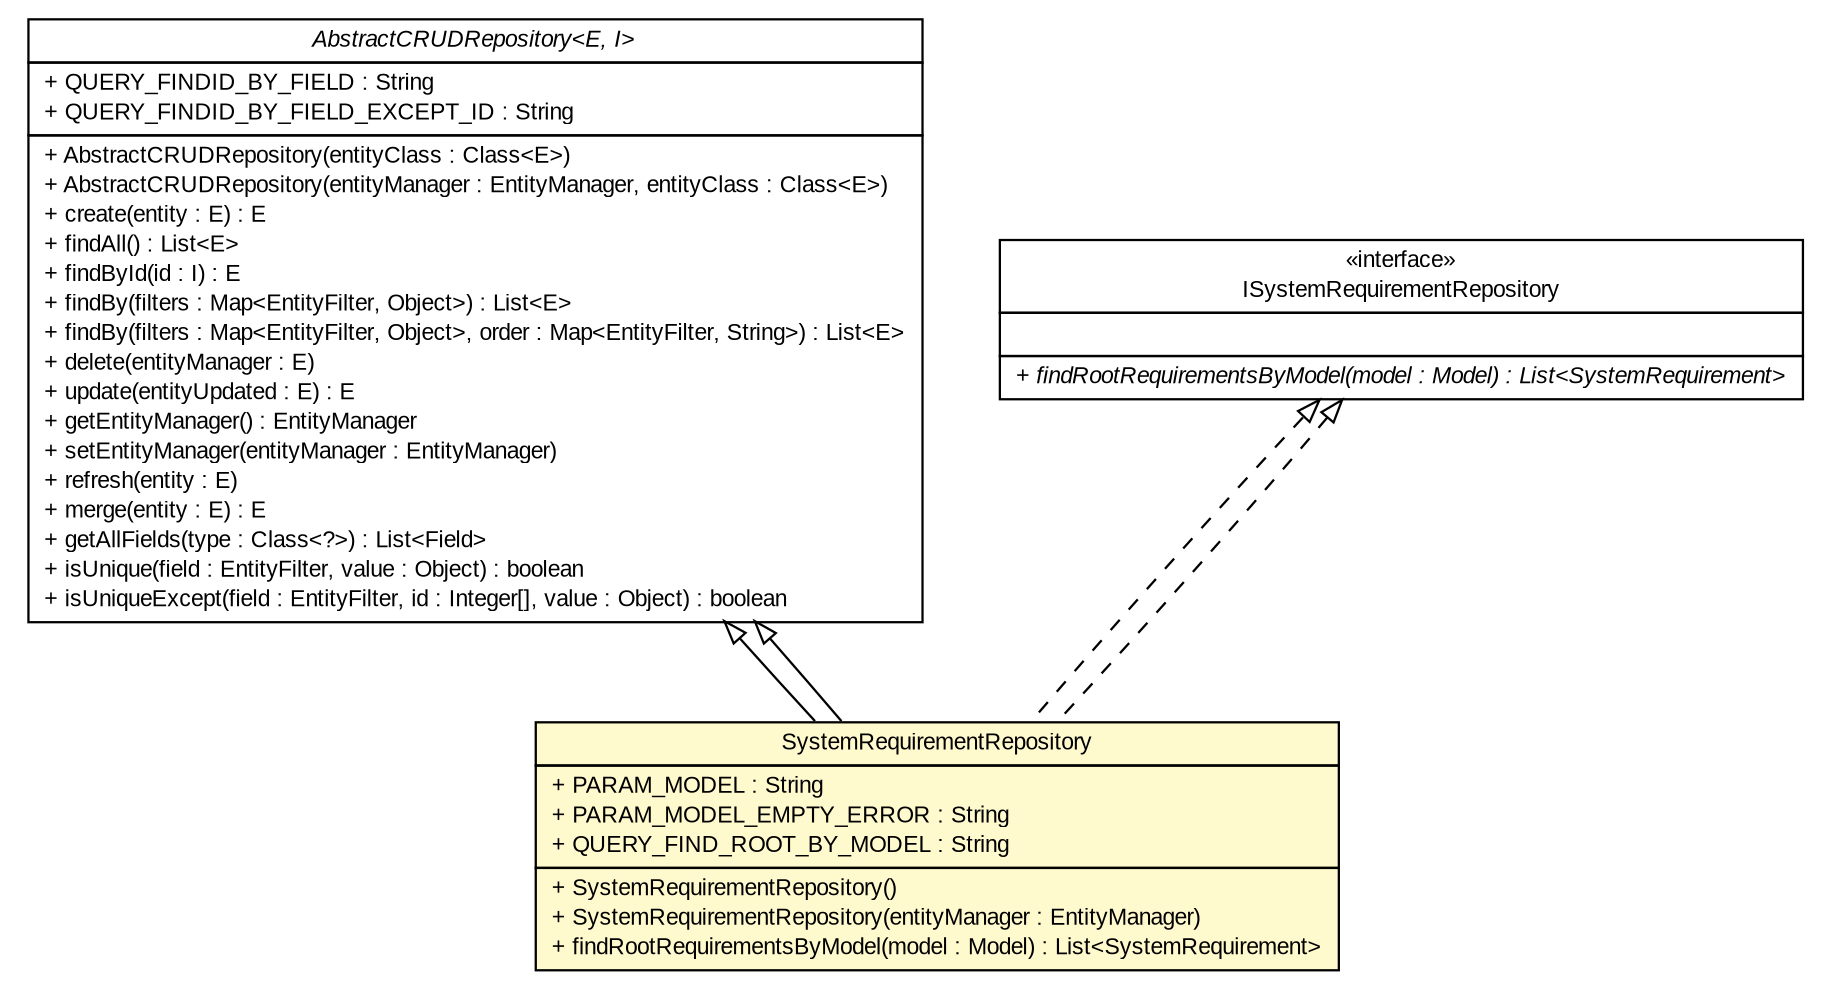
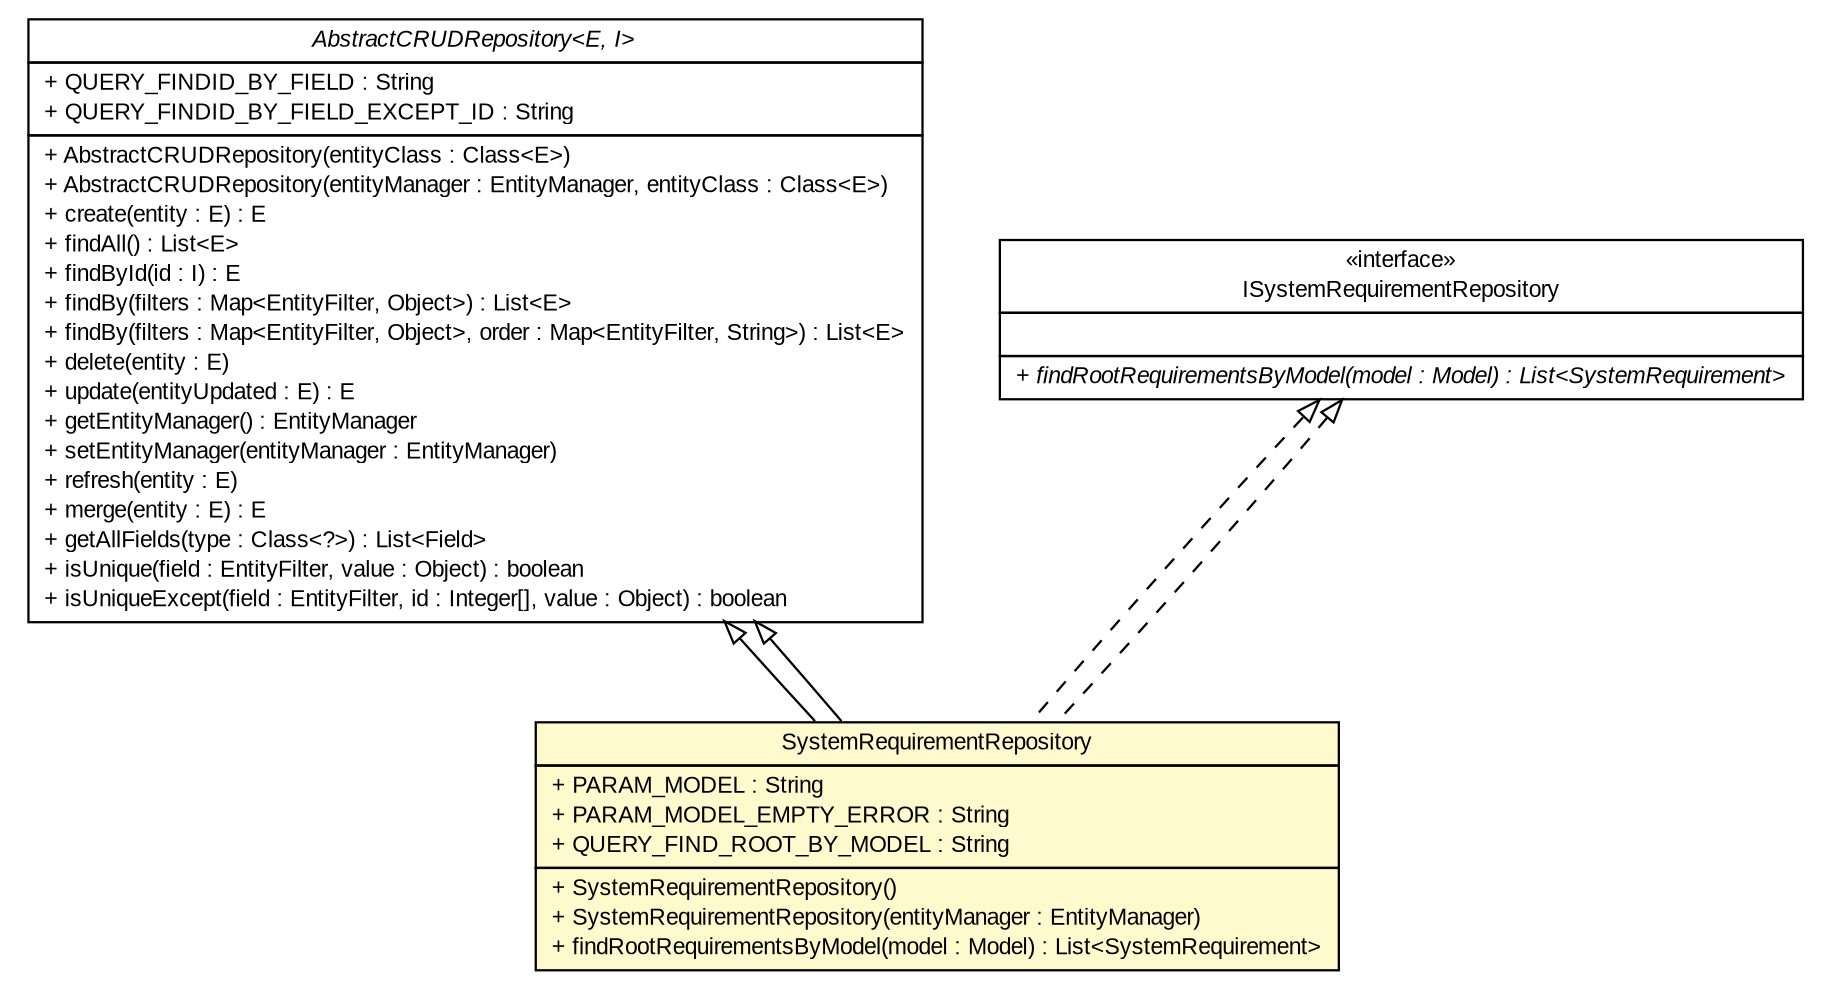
(180, 363) -> (138, 363)
